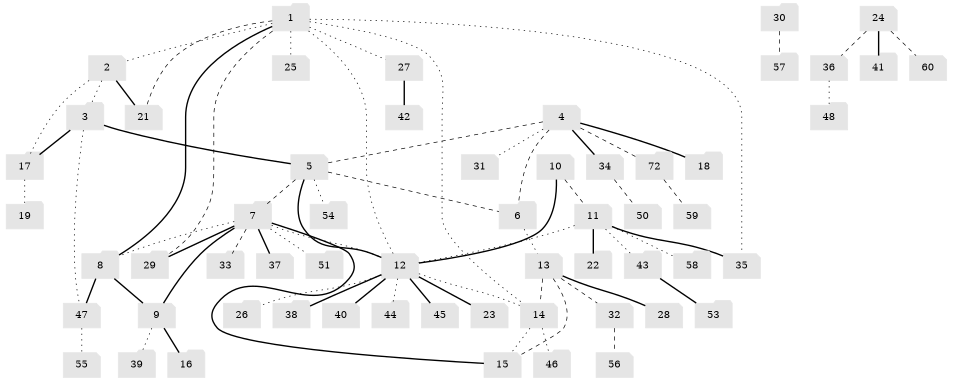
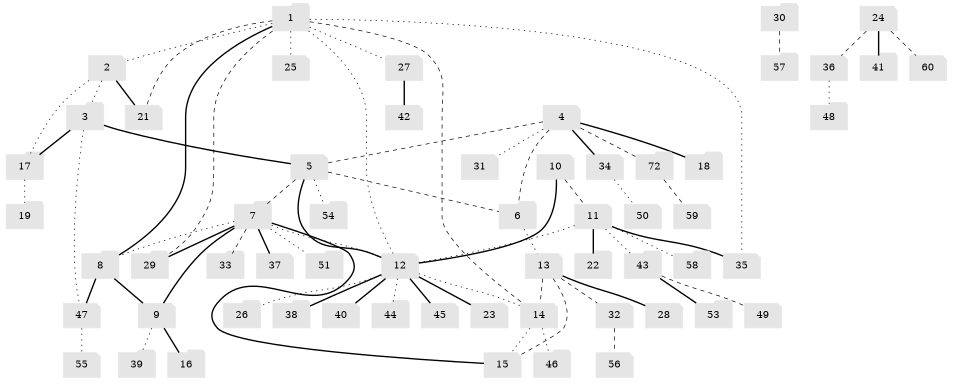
(442, 132) -> (442, 132)
(624, 192) -> (624, 192)
none -> (763, 316)
